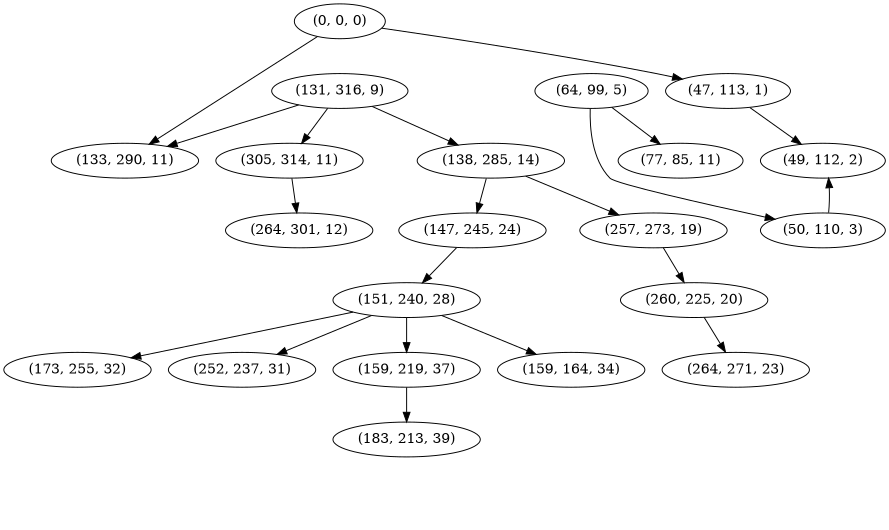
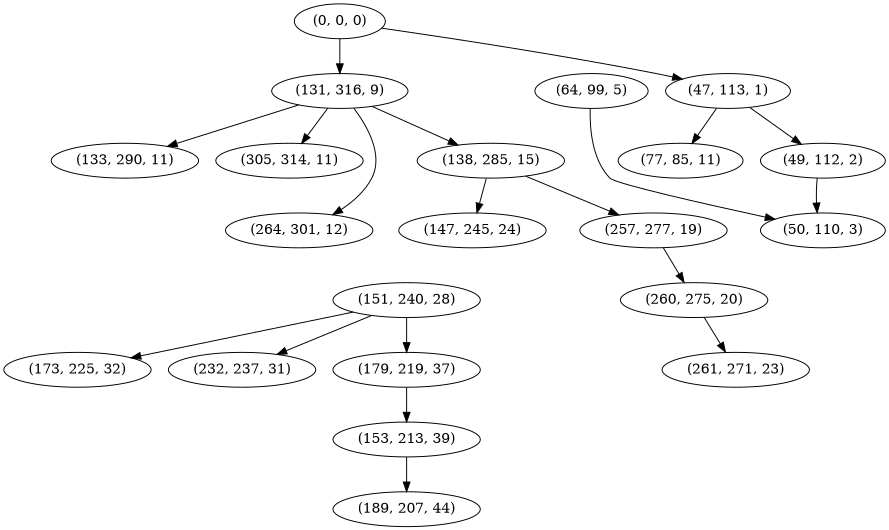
(237, 88) -> (340, 51)
(632, 123) -> (707, 122)
(491, 161) -> (491, 161)
(294, 191) -> (376, 163)
(829, 200) -> (816, 190)
(653, 230) -> (653, 230)
(443, 262) -> none
(694, 300) -> (694, 300)
(77, 370) -> (77, 370)
(242, 370) -> (242, 370)
(407, 370) -> (407, 370)
(571, 370) -> none
(736, 370) -> (736, 370)
(407, 439) -> (407, 439)
none -> (407, 509)
